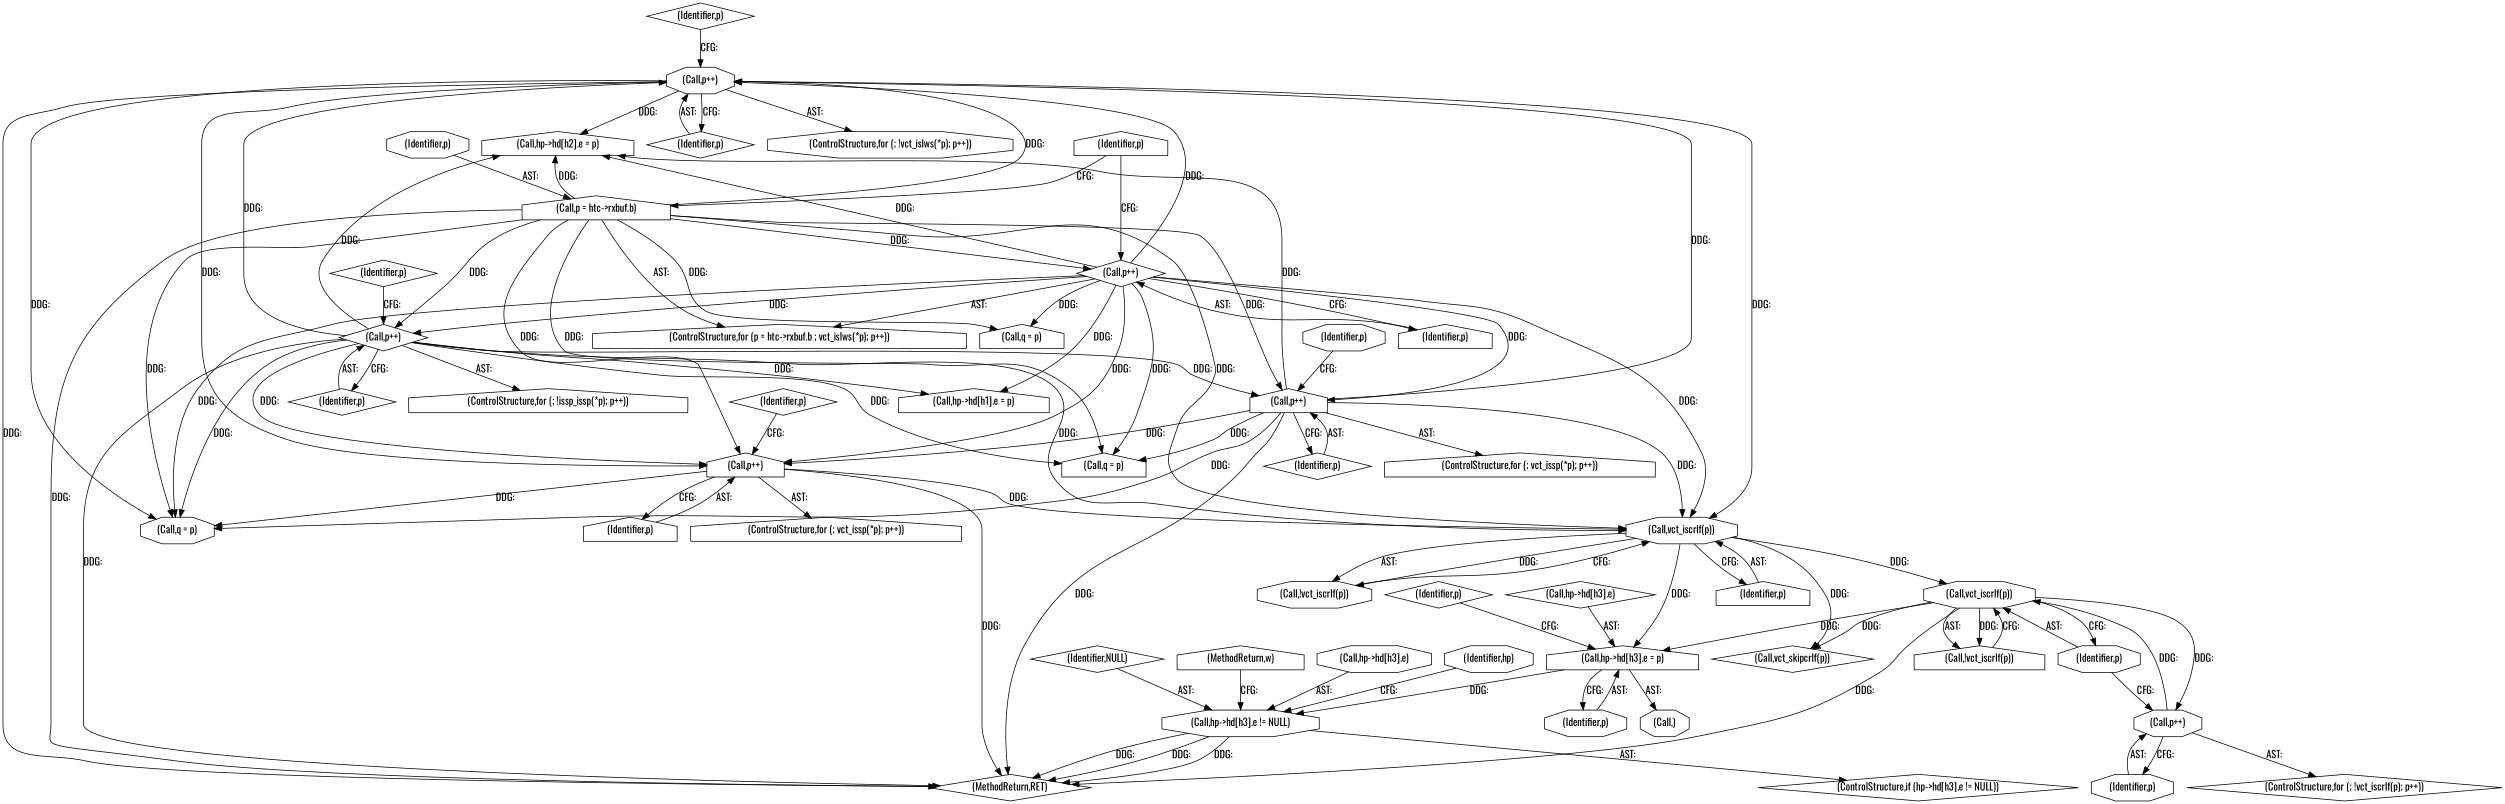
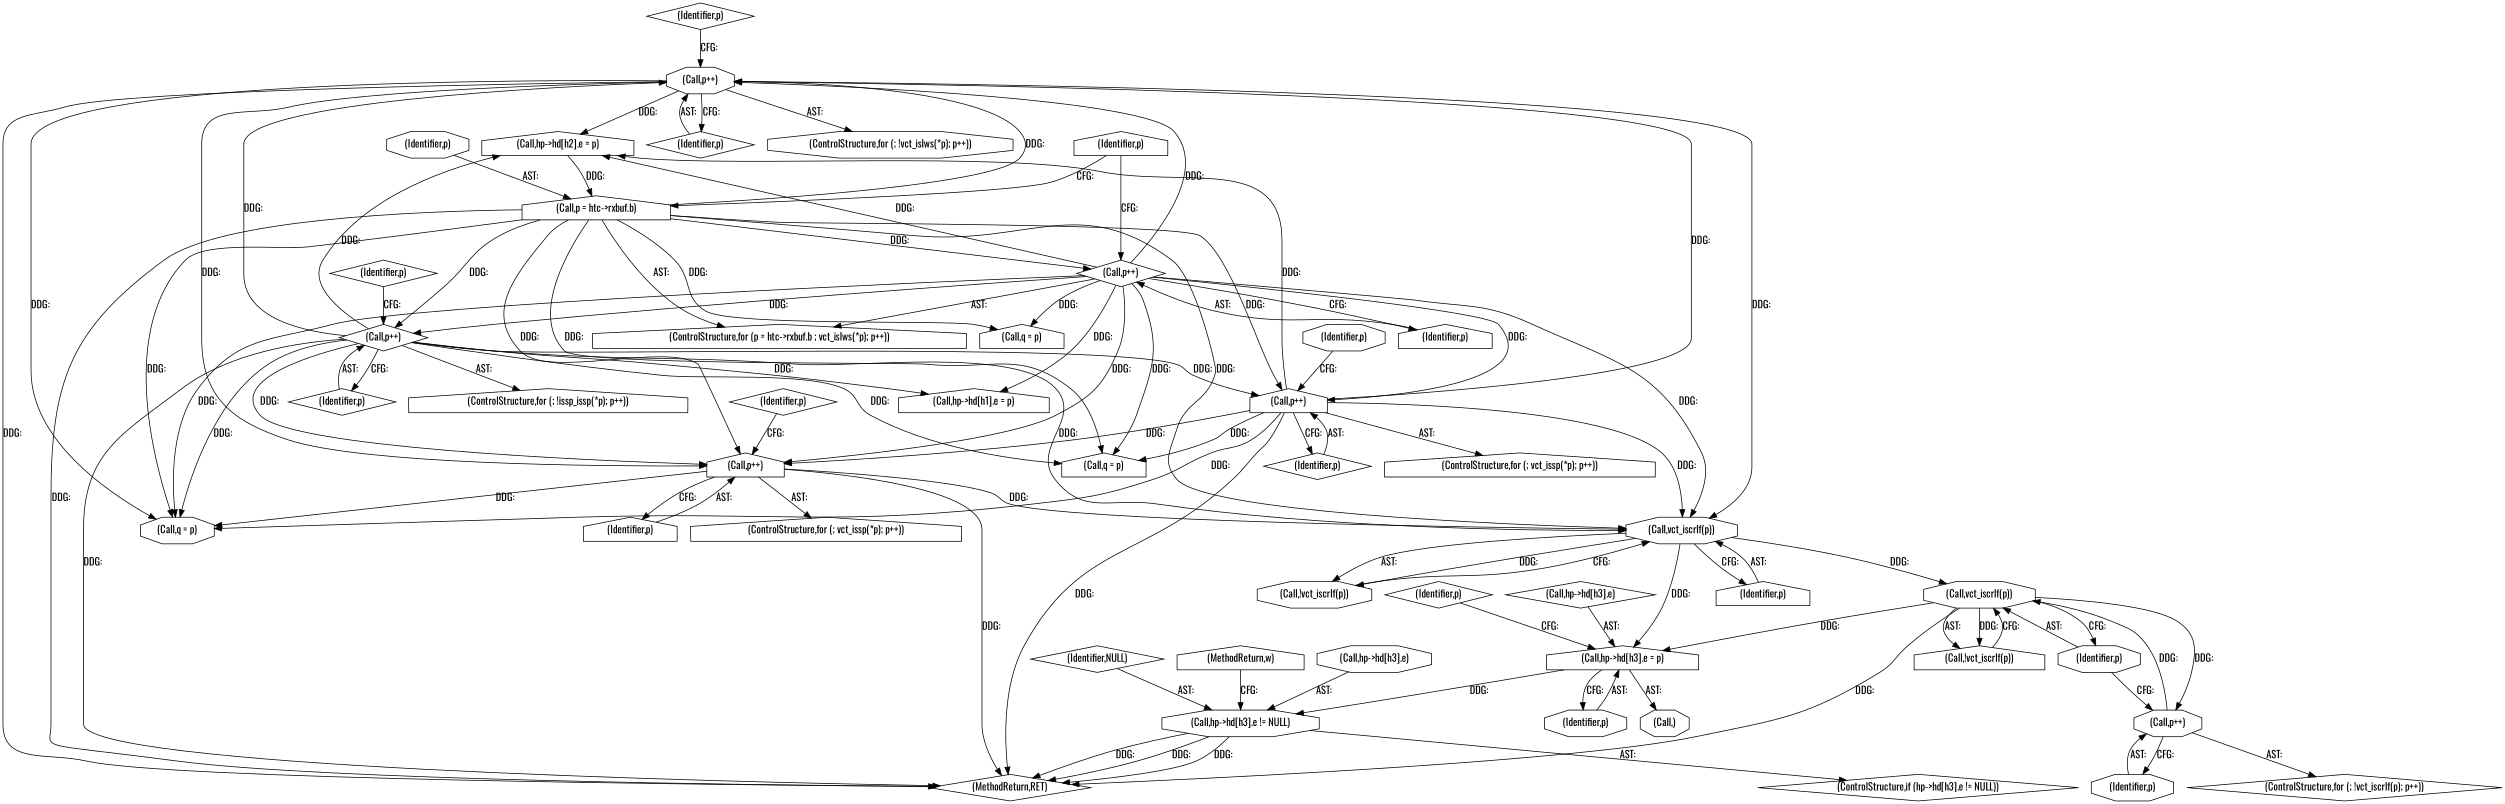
(559, 184) -> (580, 171)
(1489, 659) -> none
(1793, 659) -> none
